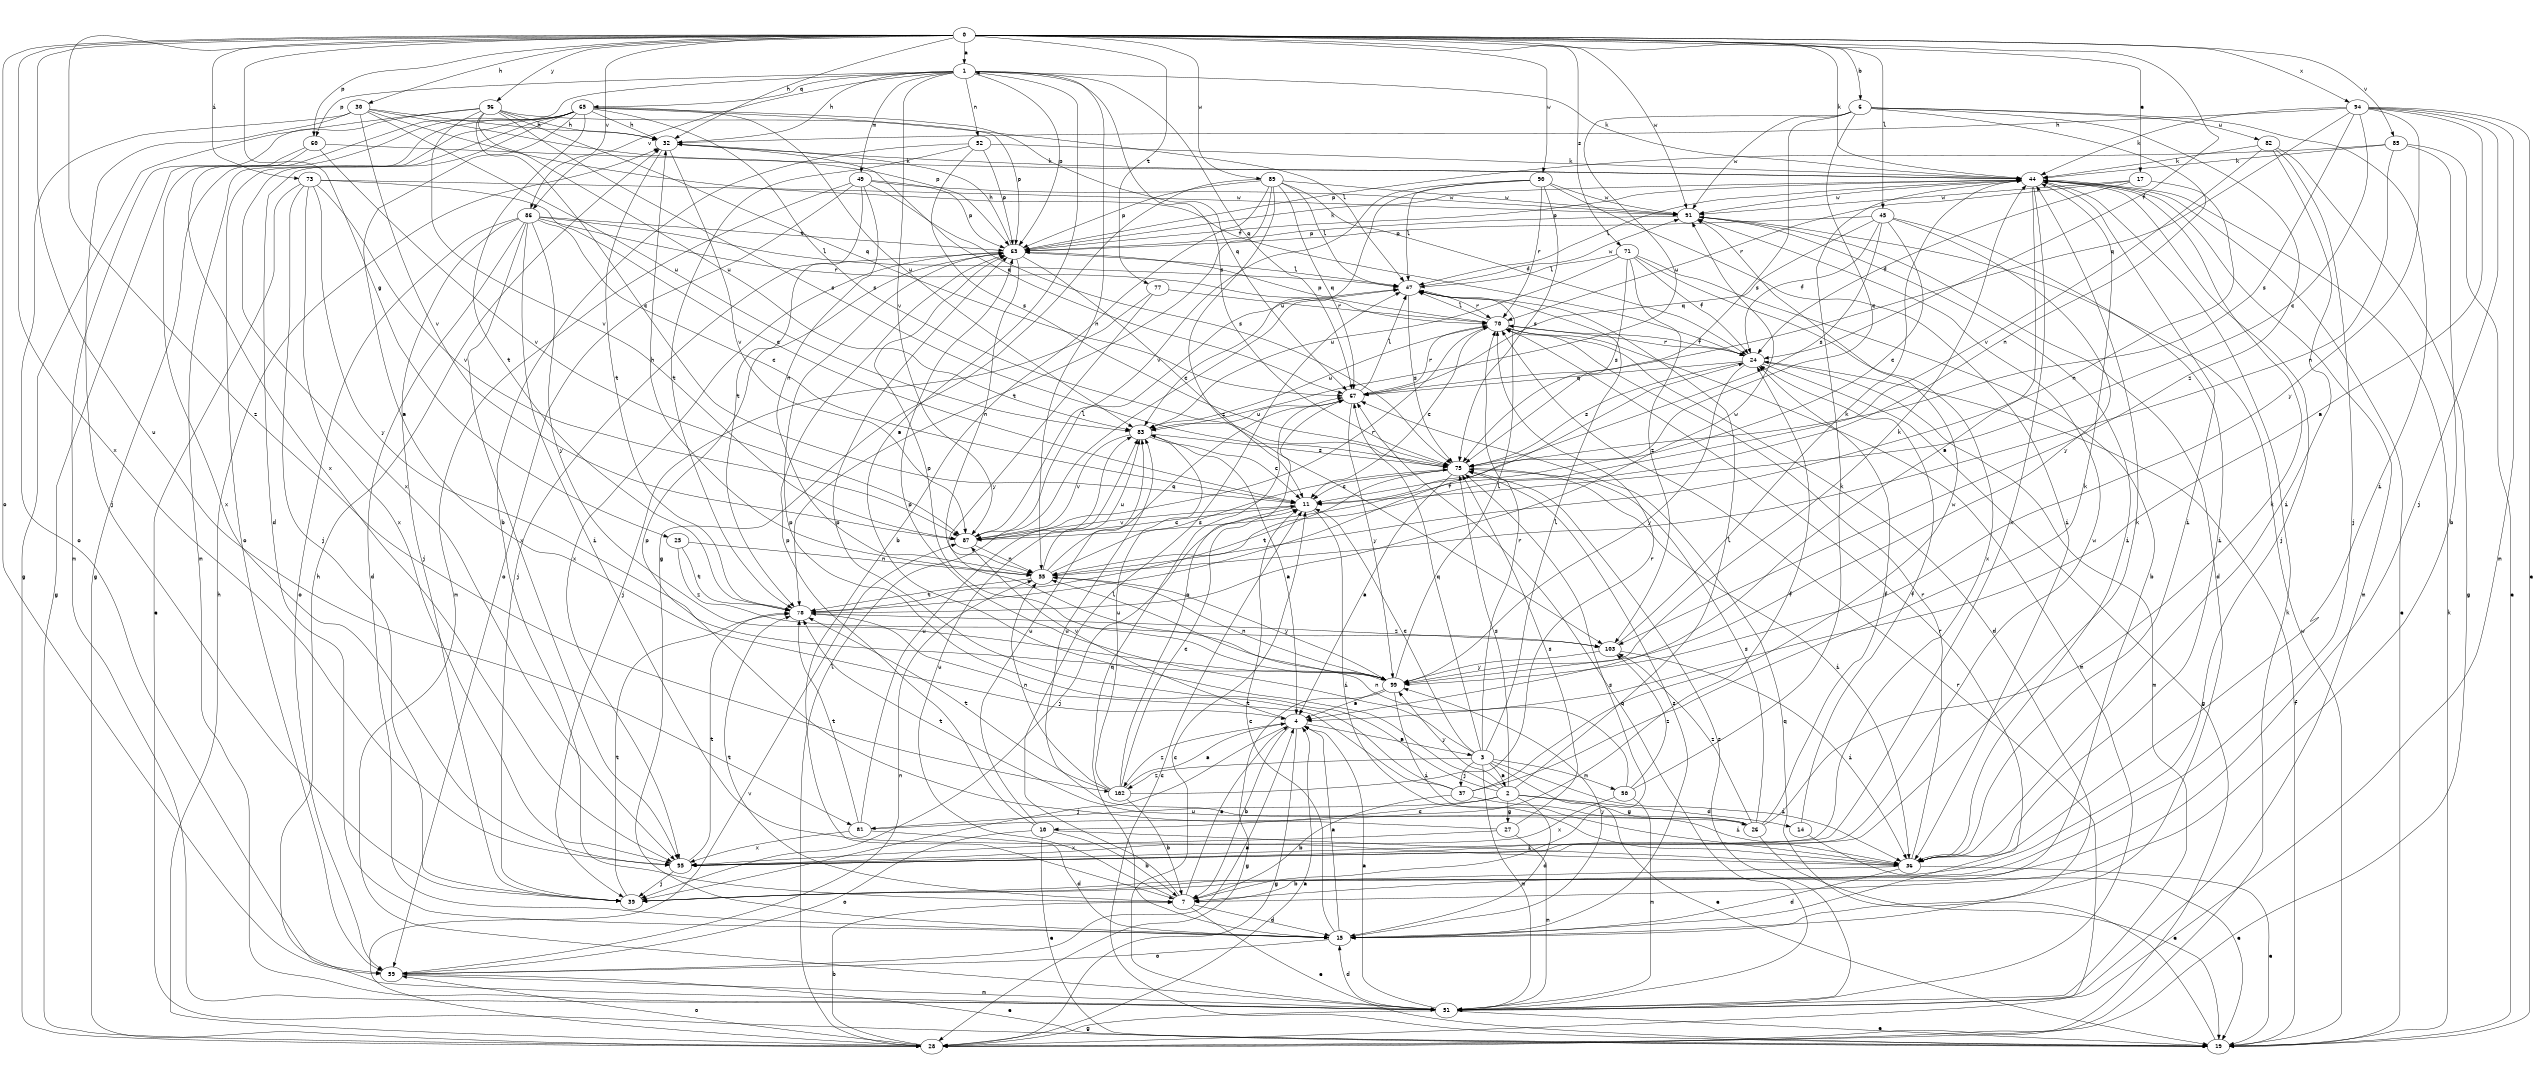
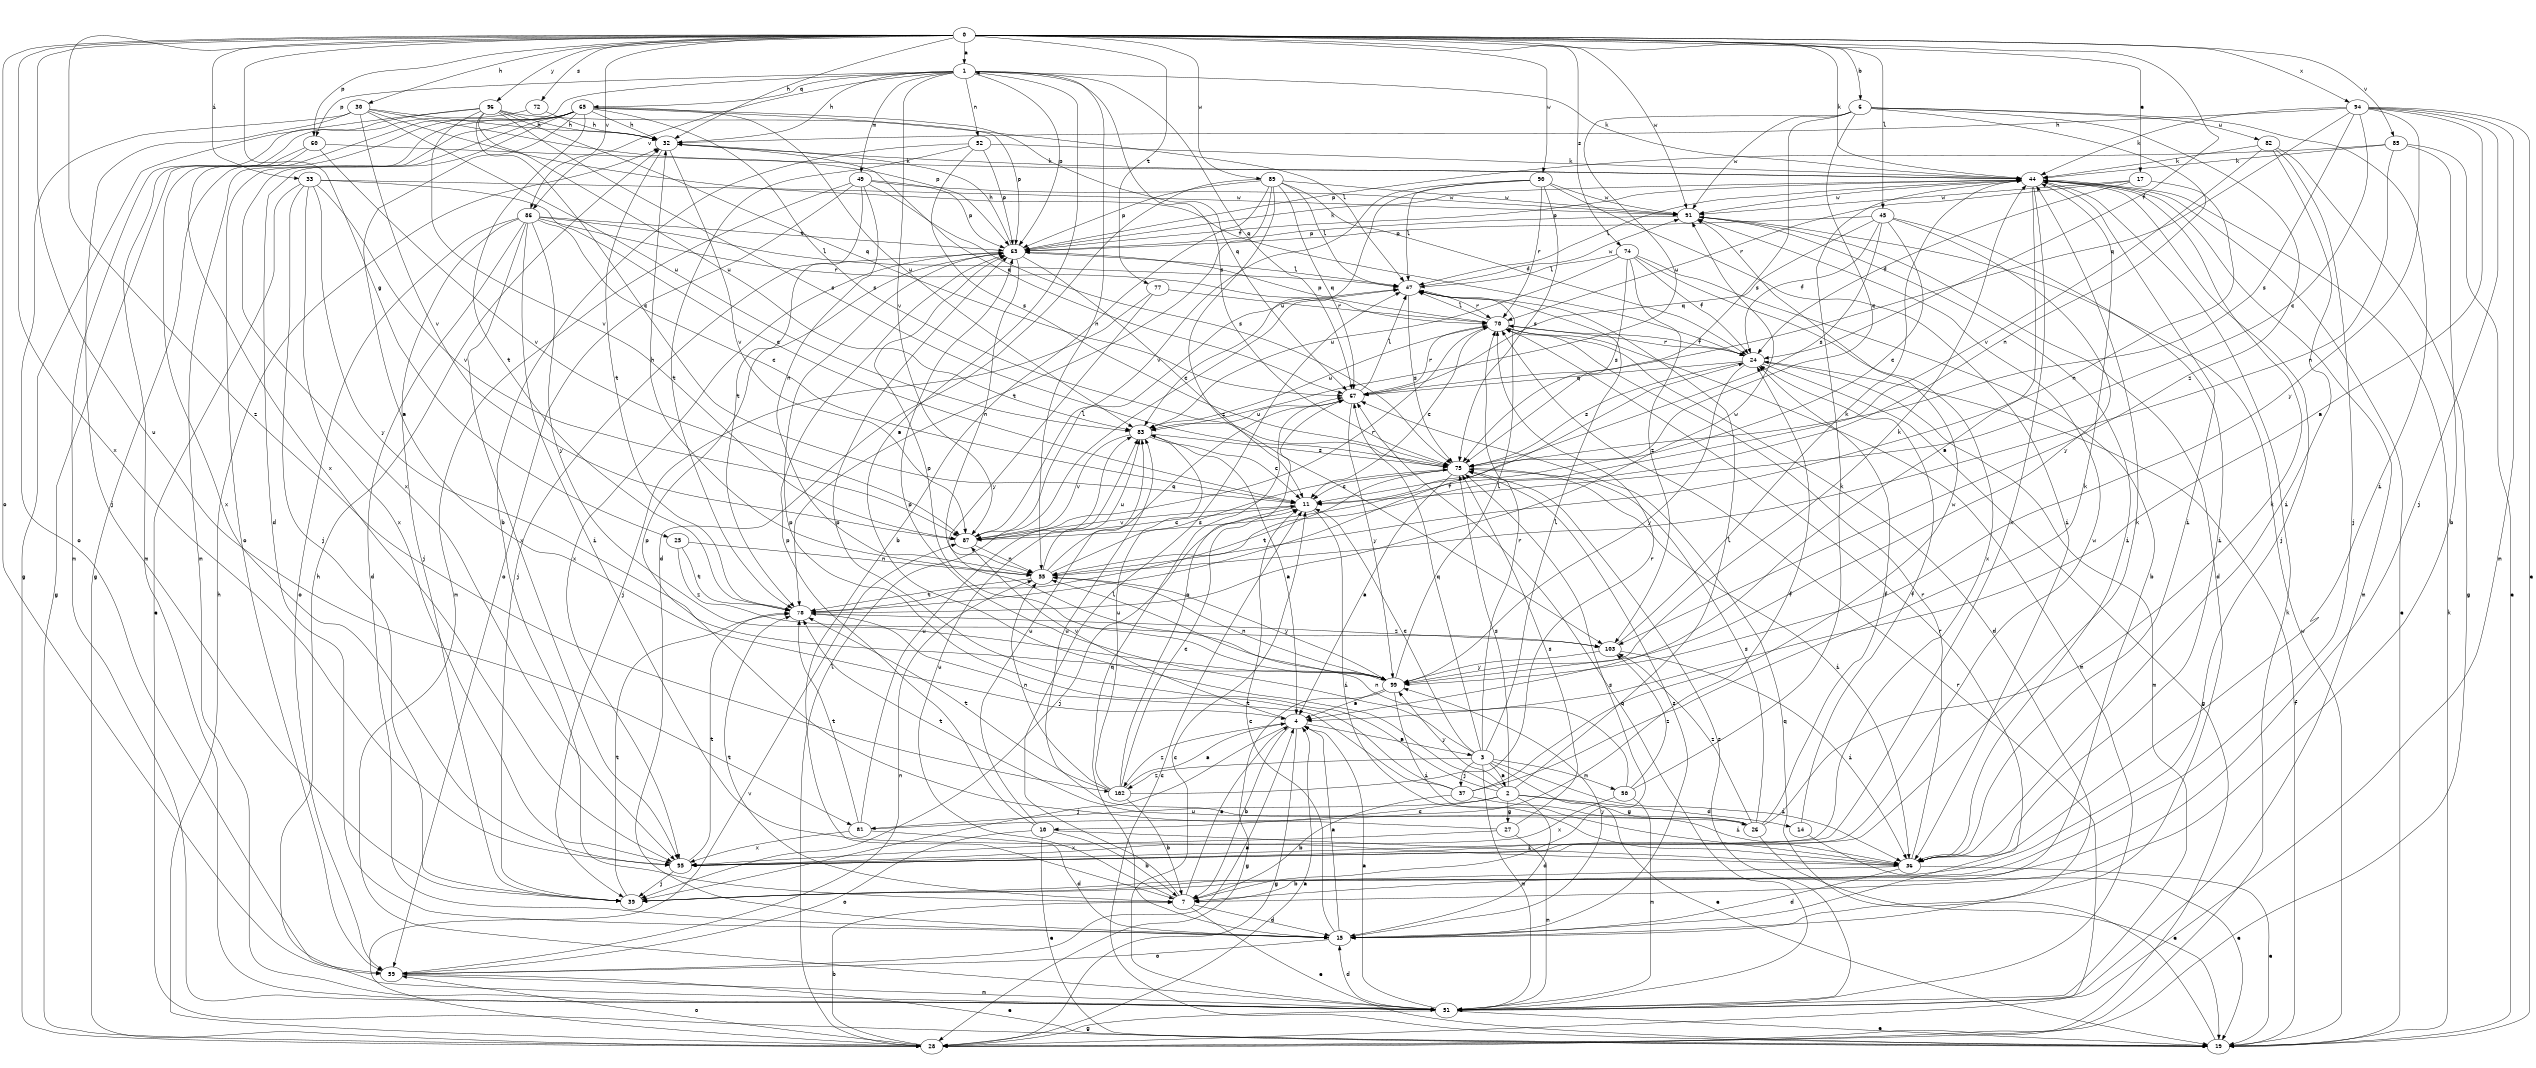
none -> (537, 107)
(310, 180) -> (310, 180)
(1627, 252) -> (1627, 252)
(662, 559) -> (662, 559)
